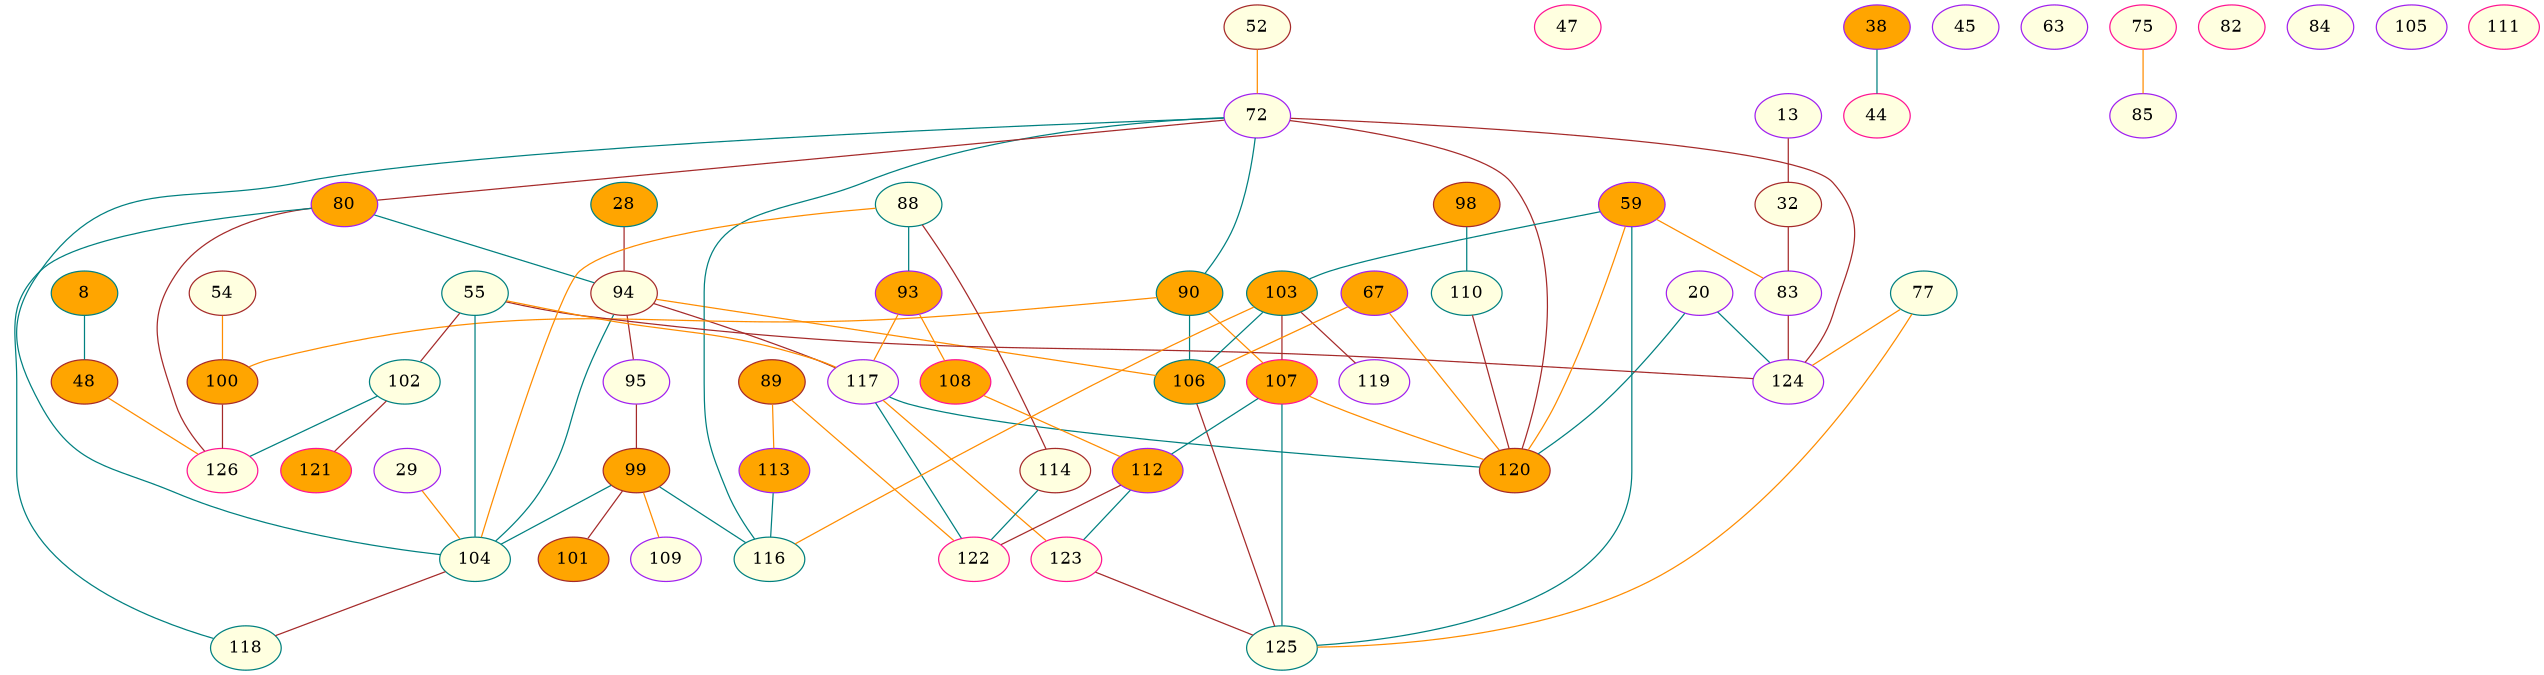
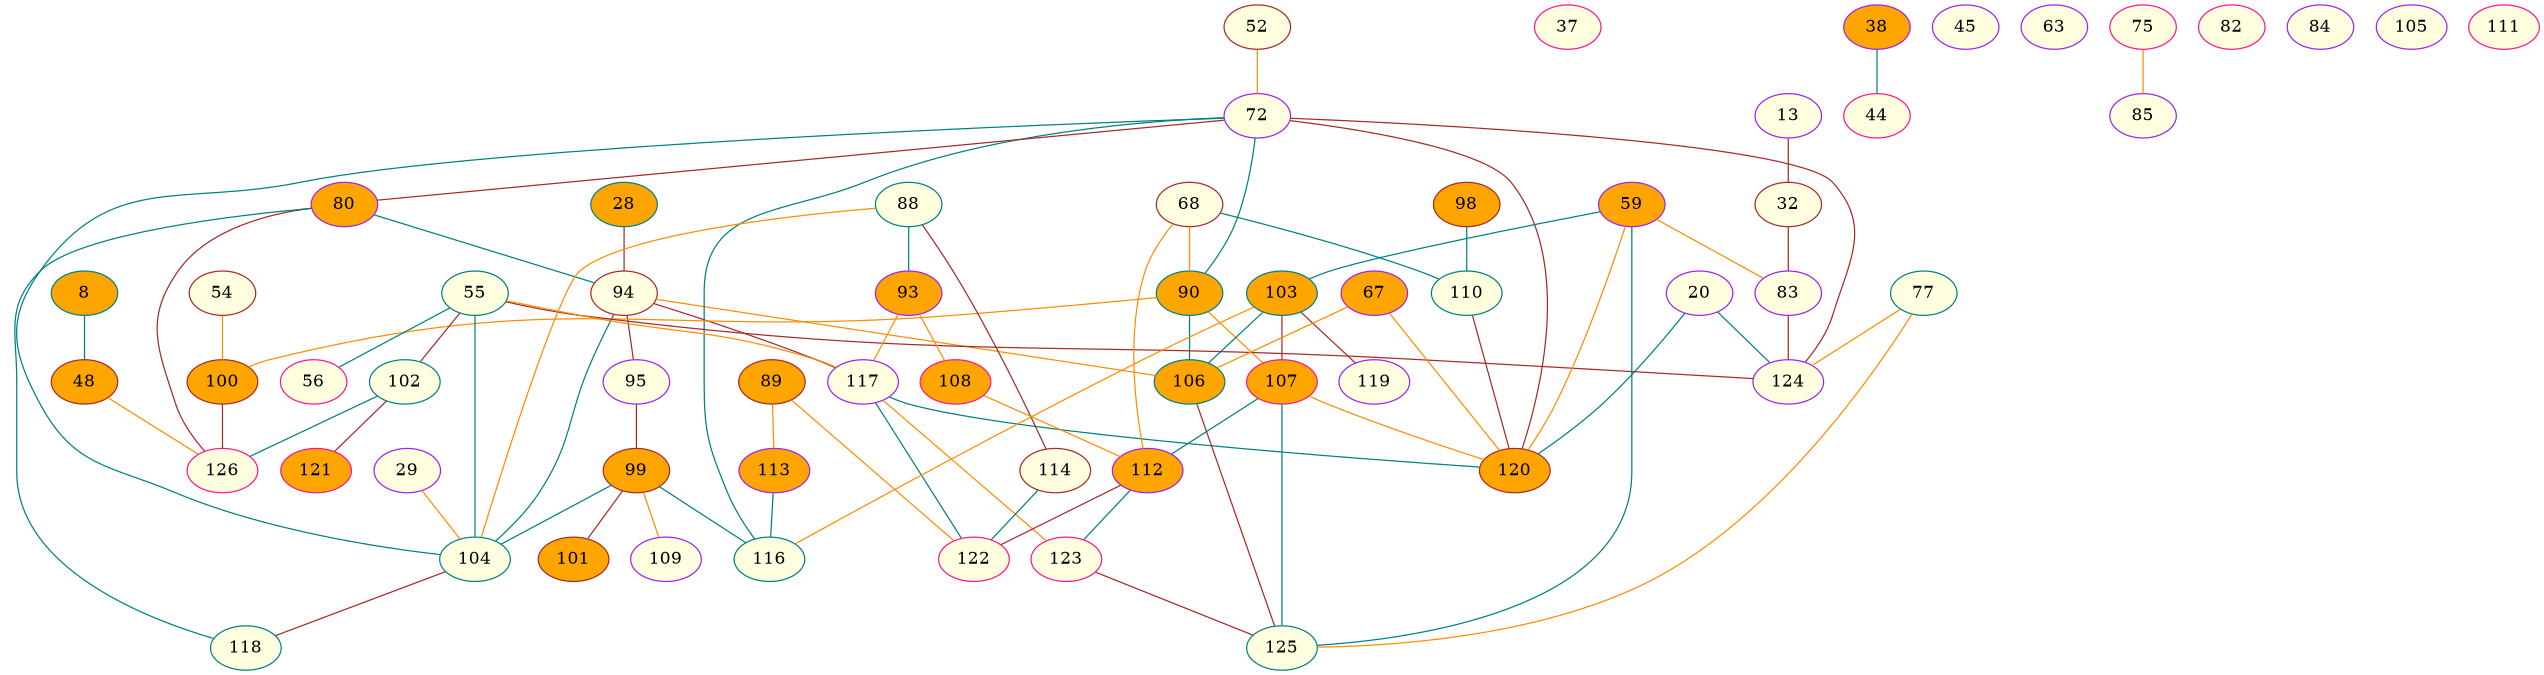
(1568, 27) -> (1568, 27)
none -> (1190, 205)
none -> (314, 382)
